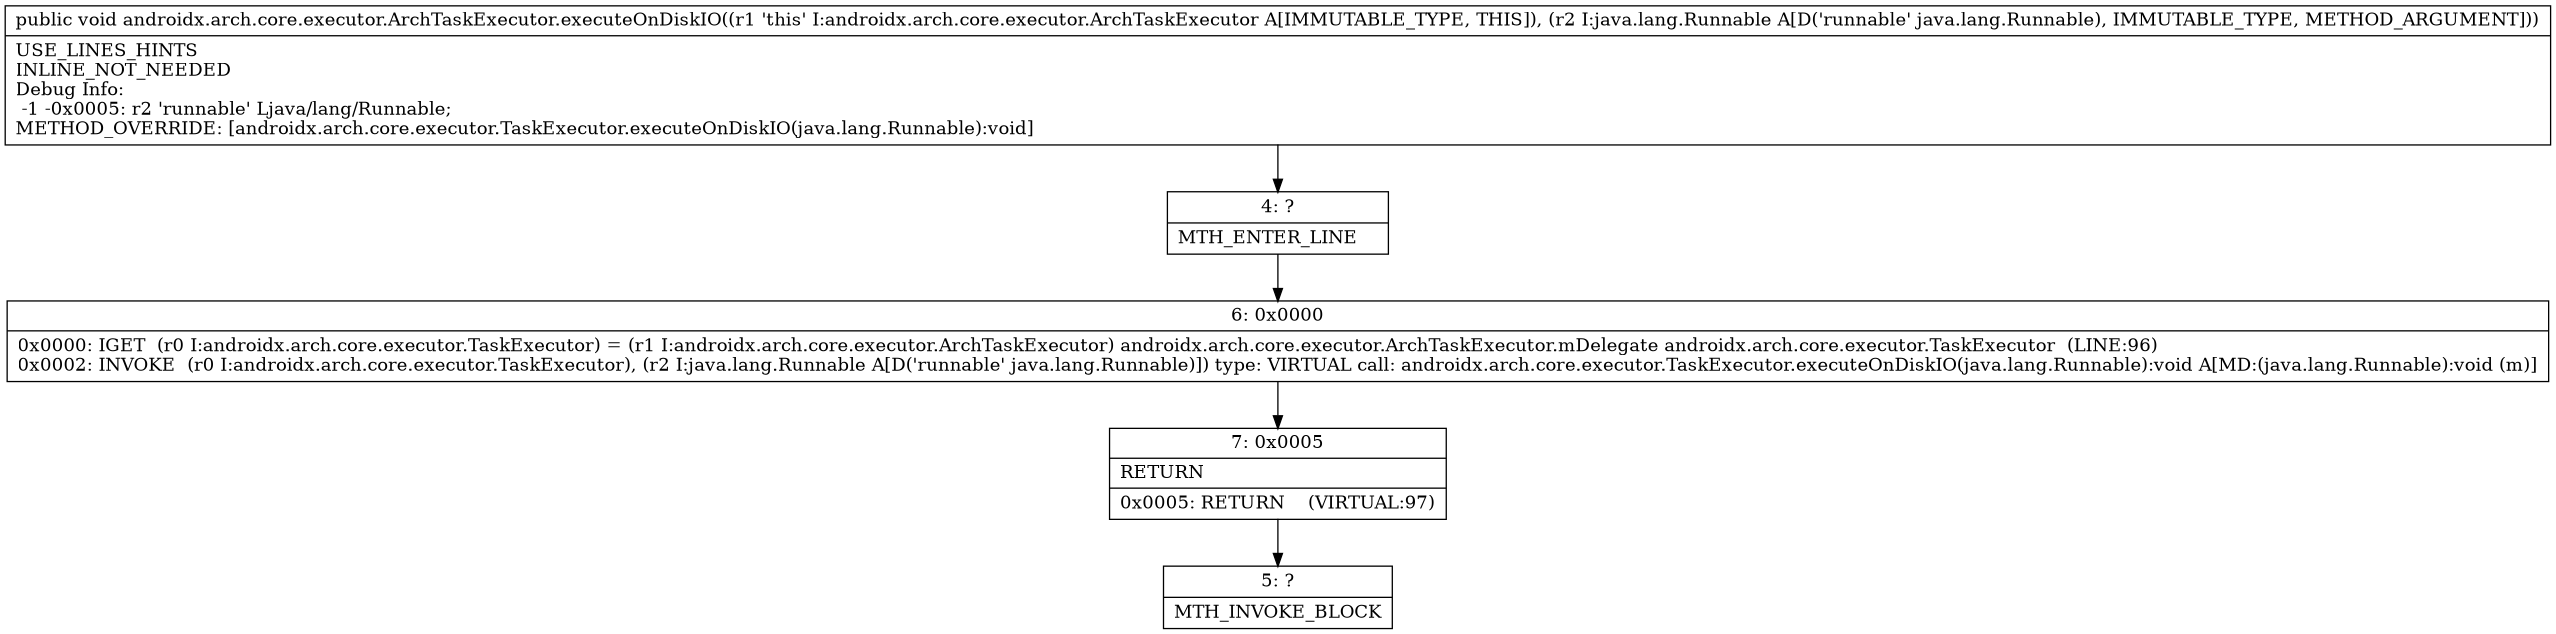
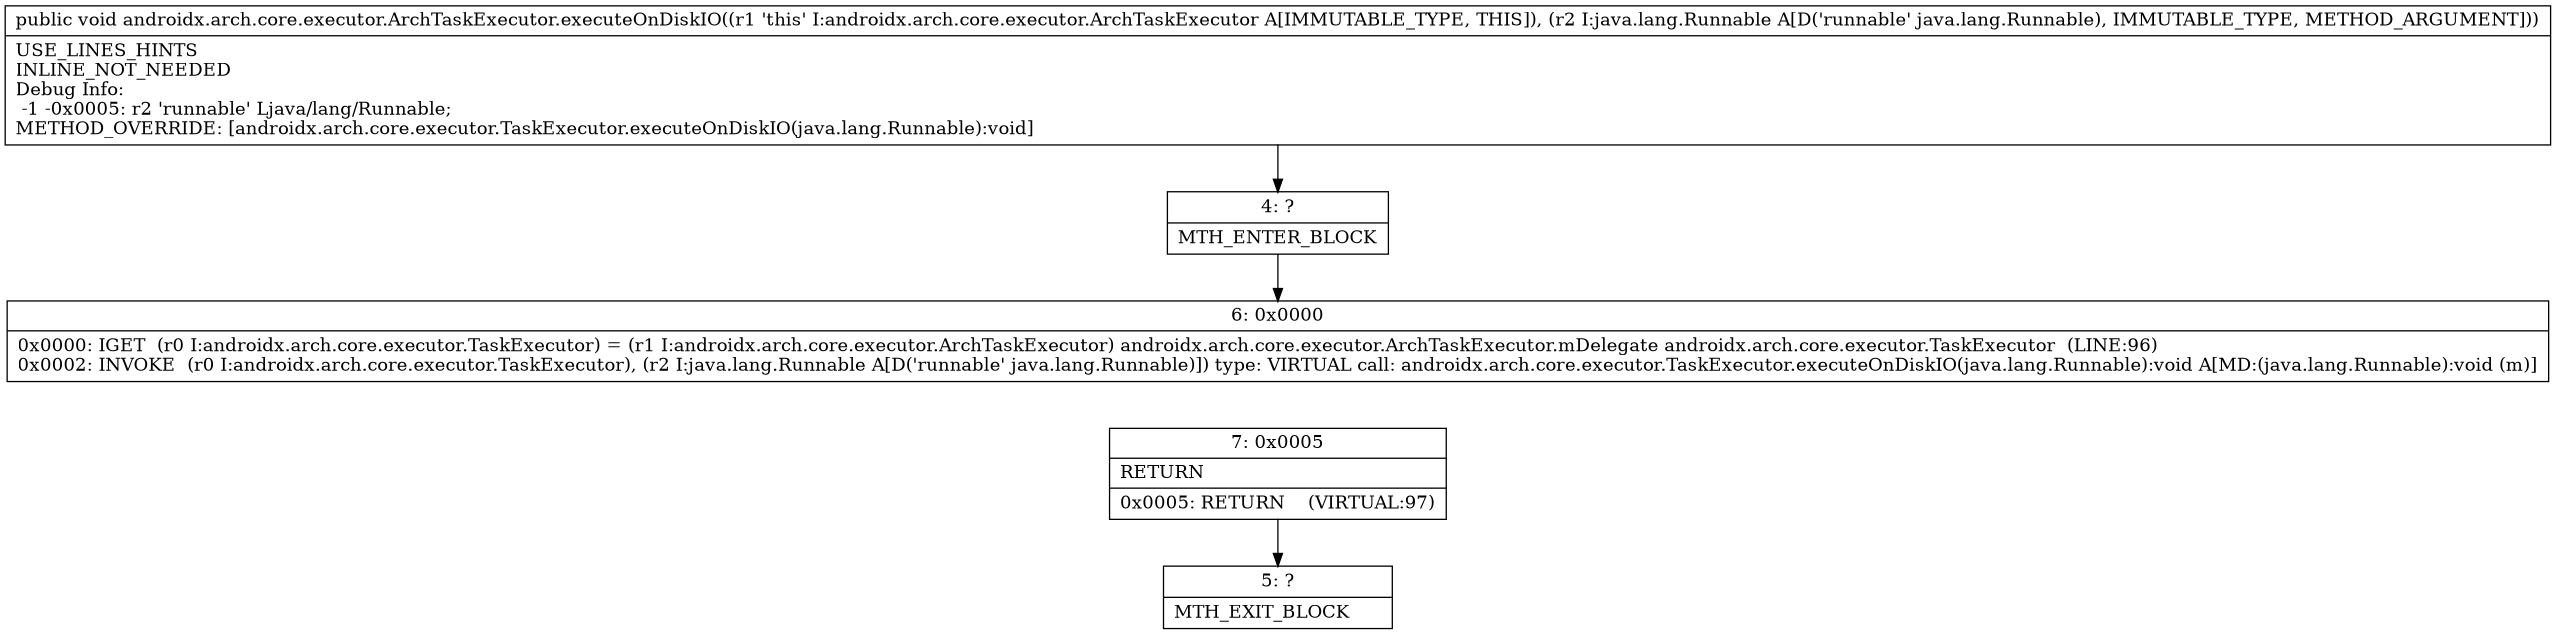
(1268, 238) -> (1278, 238)
(1278, 398) -> none
(1278, 612) -> (1262, 612)
